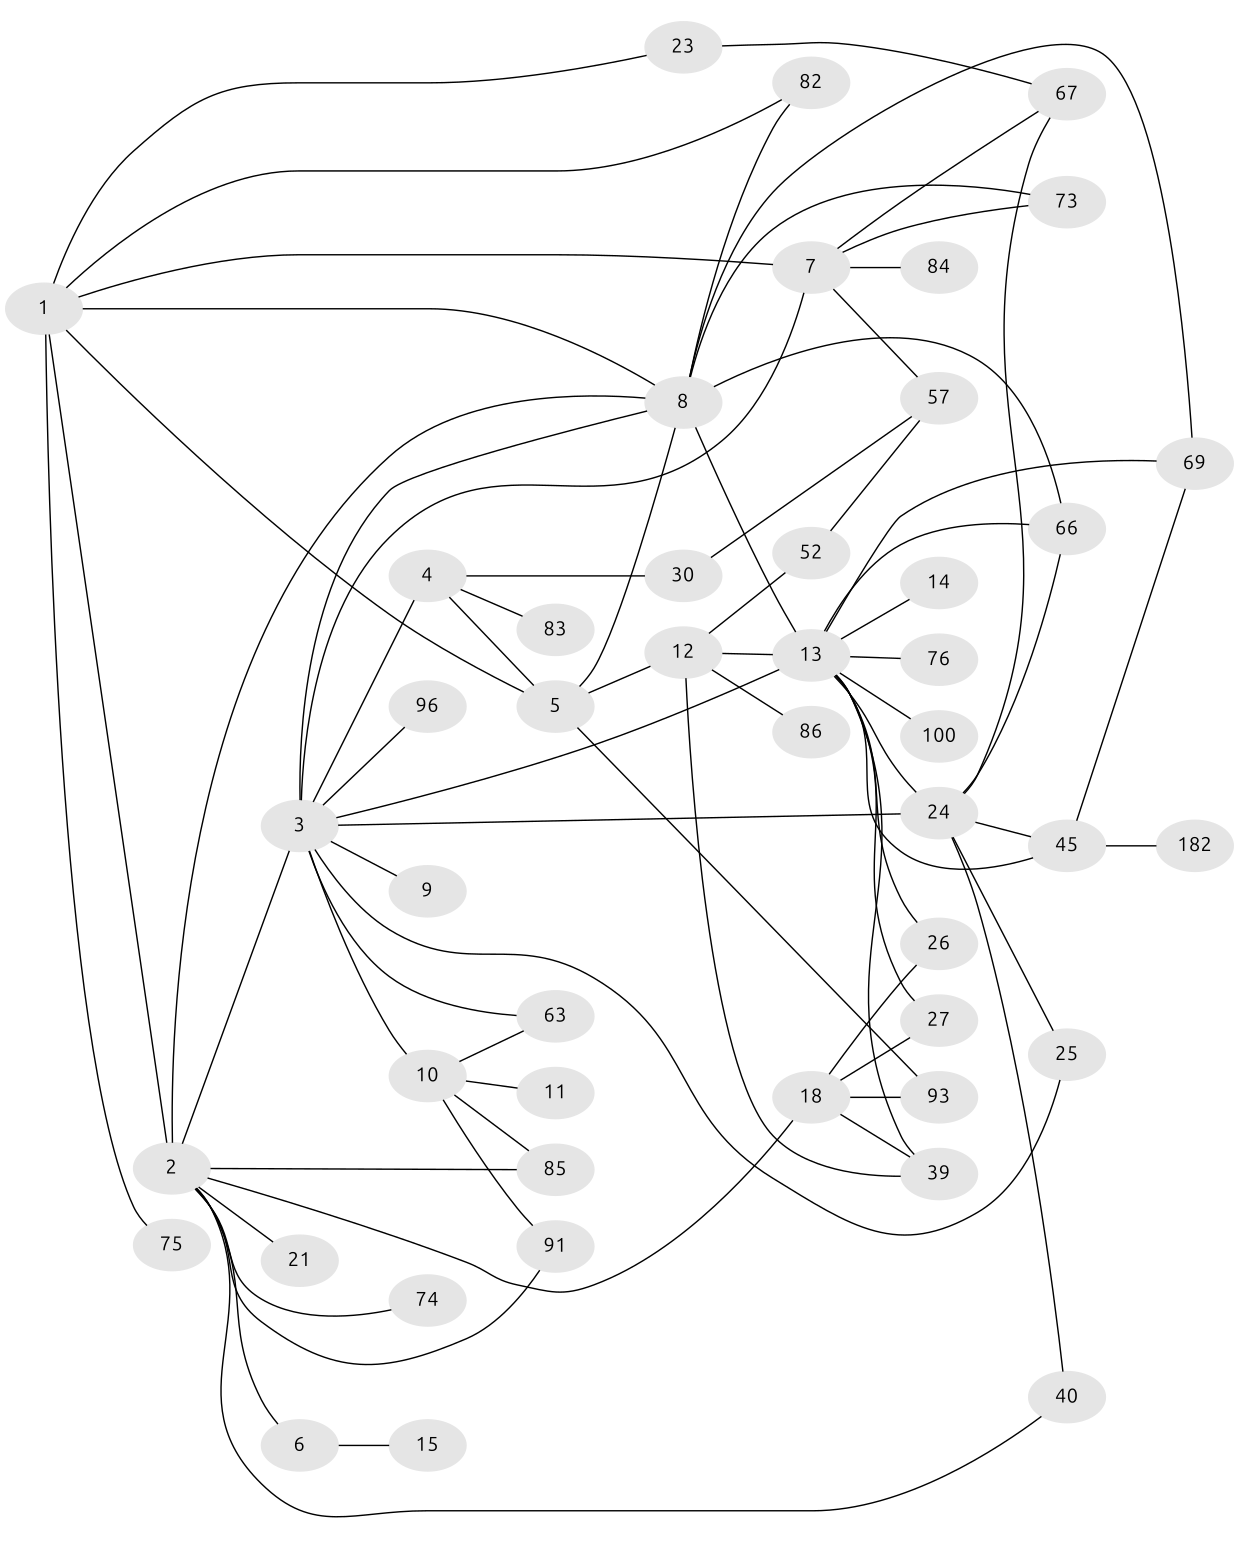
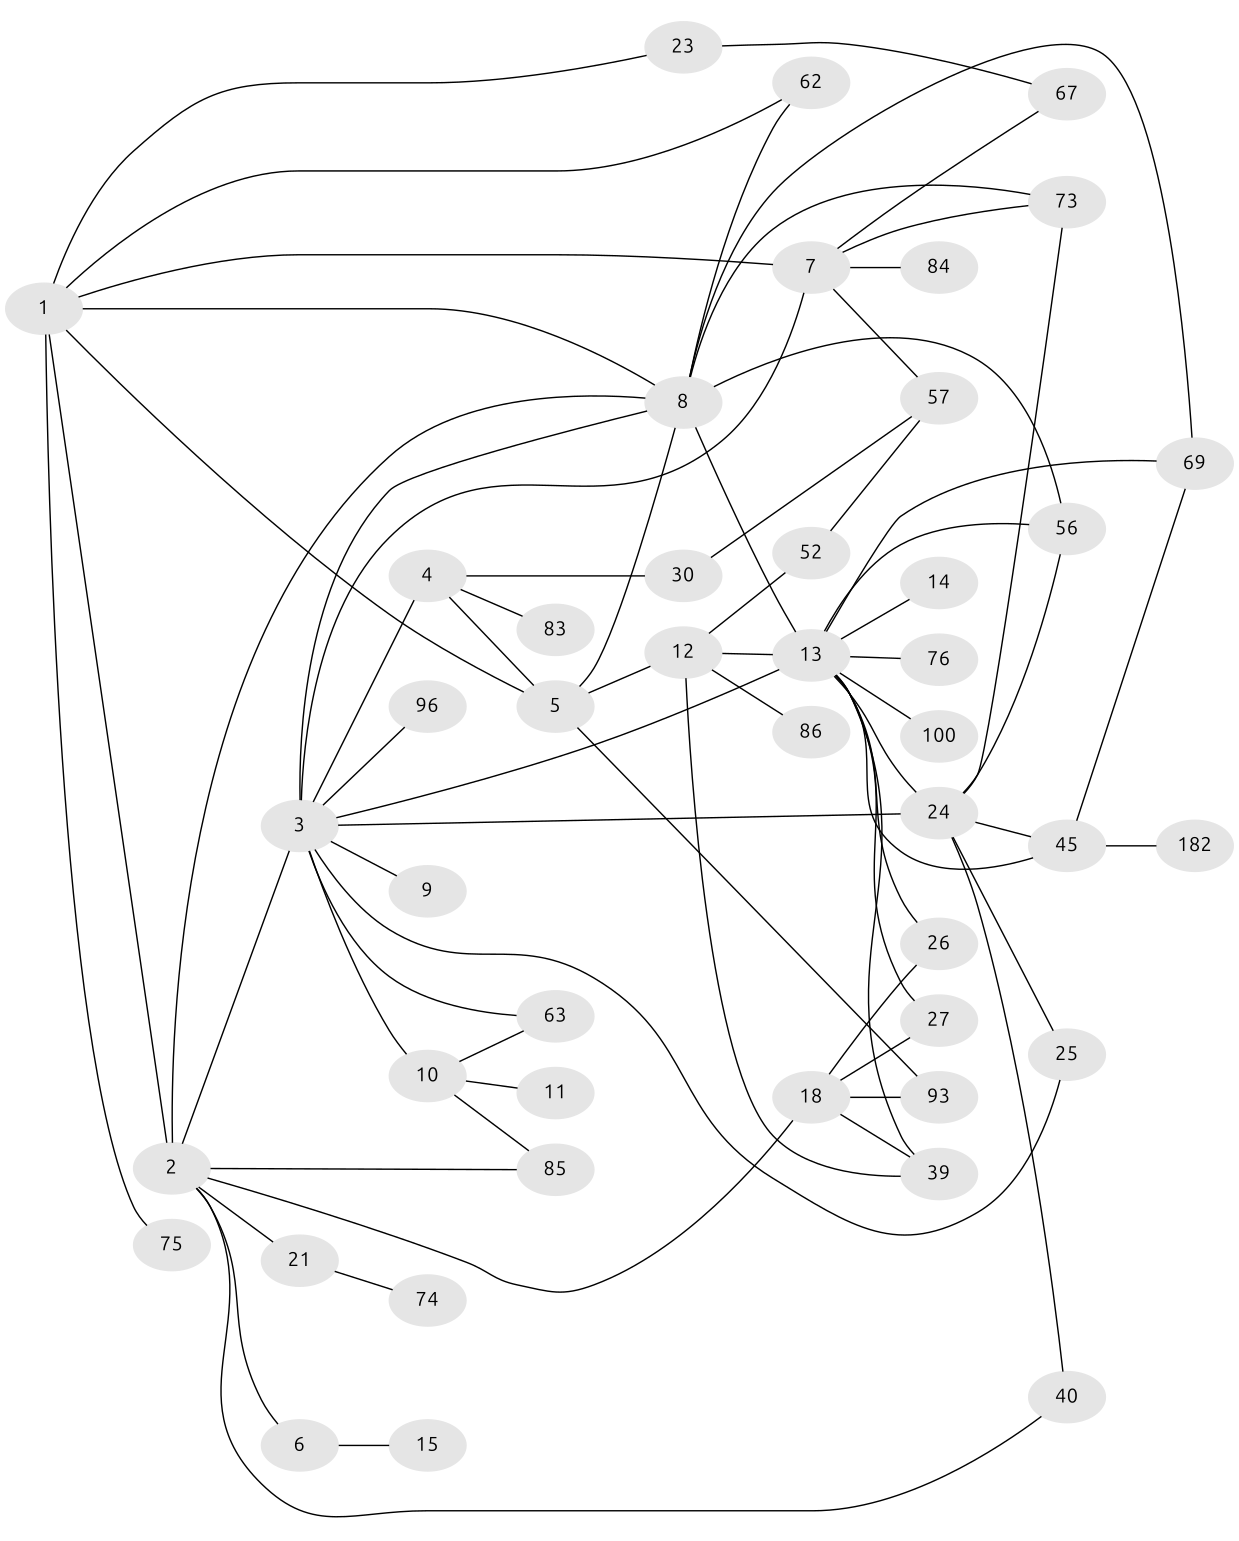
(811, 83) -> (811, 83)
(1014, 458) -> (1022, 513)
(1067, 529) -> (1067, 529)
(556, 1247) -> none
(262, 1299) -> (364, 1281)
